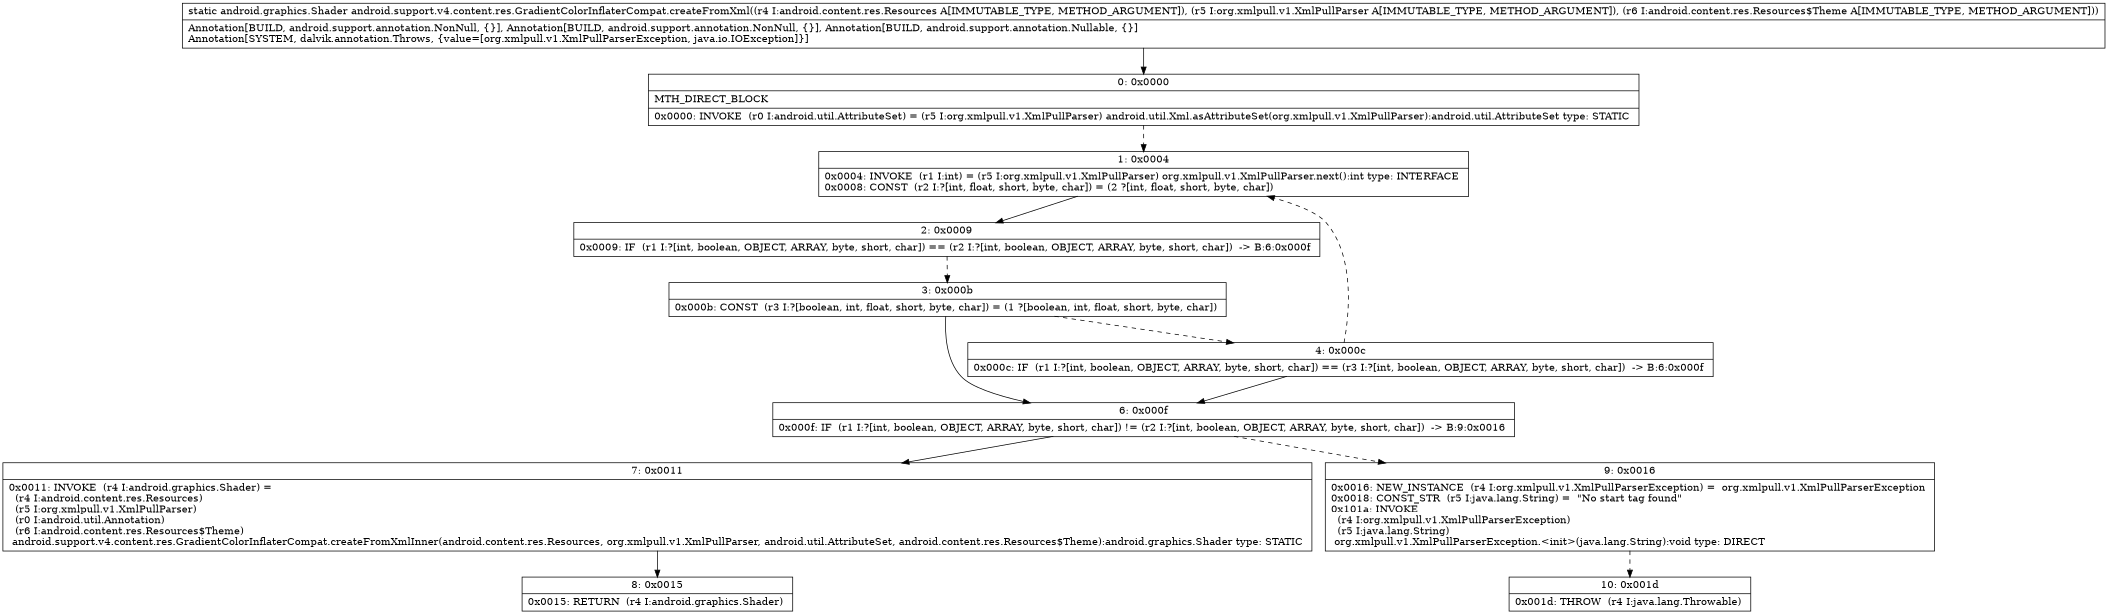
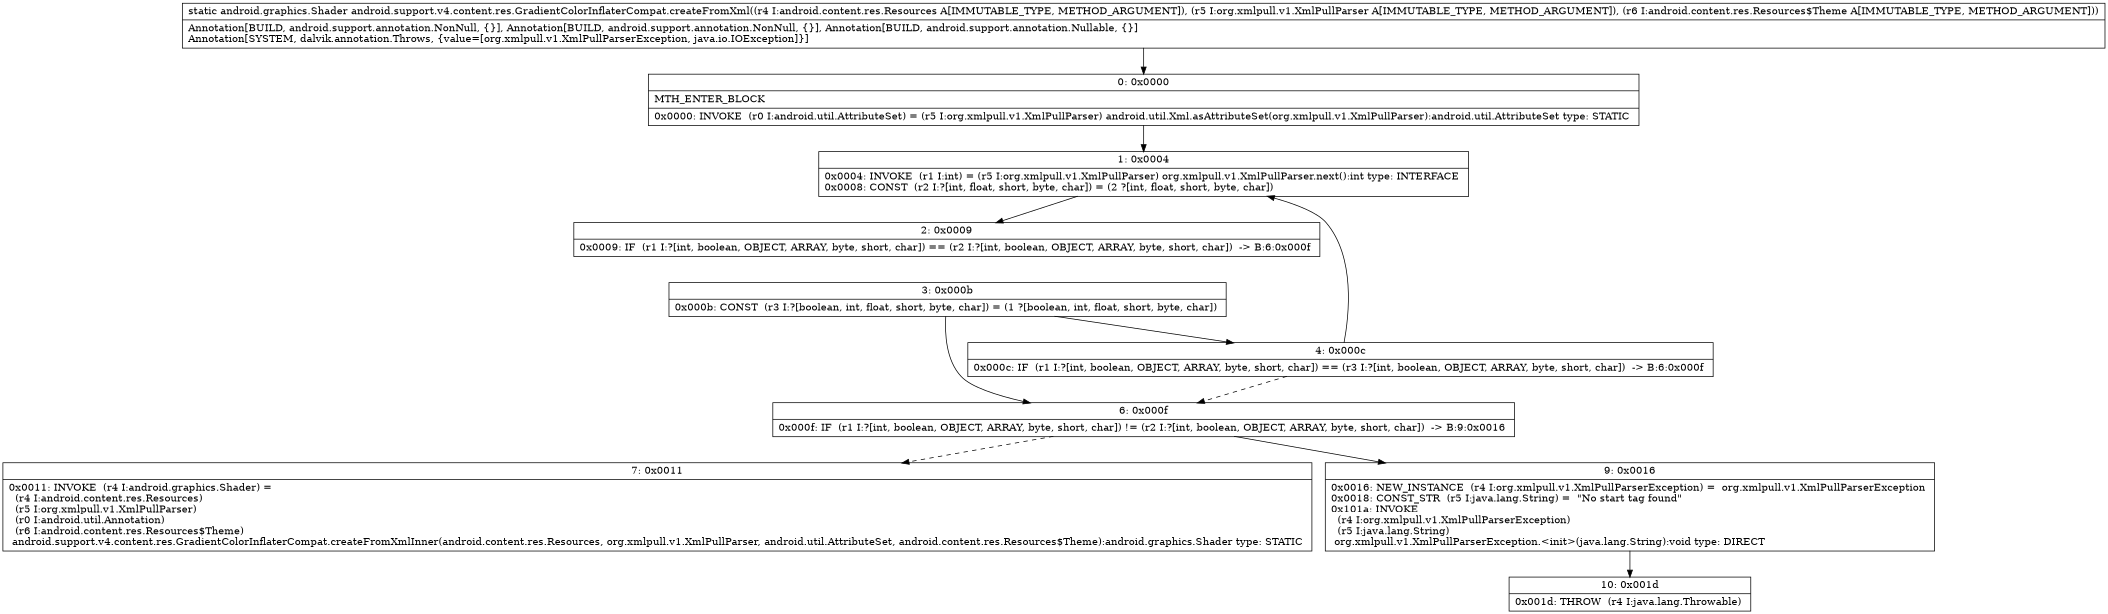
(711, 99) -> (710, 99)
(1144, 135) -> (1144, 135)
(1342, 252) -> (1342, 252)
(947, 266) -> none
(1140, 329) -> (1140, 329)
(1246, 389) -> (1246, 389)
(981, 449) -> (981, 449)
(1306, 449) -> (1306, 449)
(1630, 560) -> (1630, 560)
(657, 594) -> none
